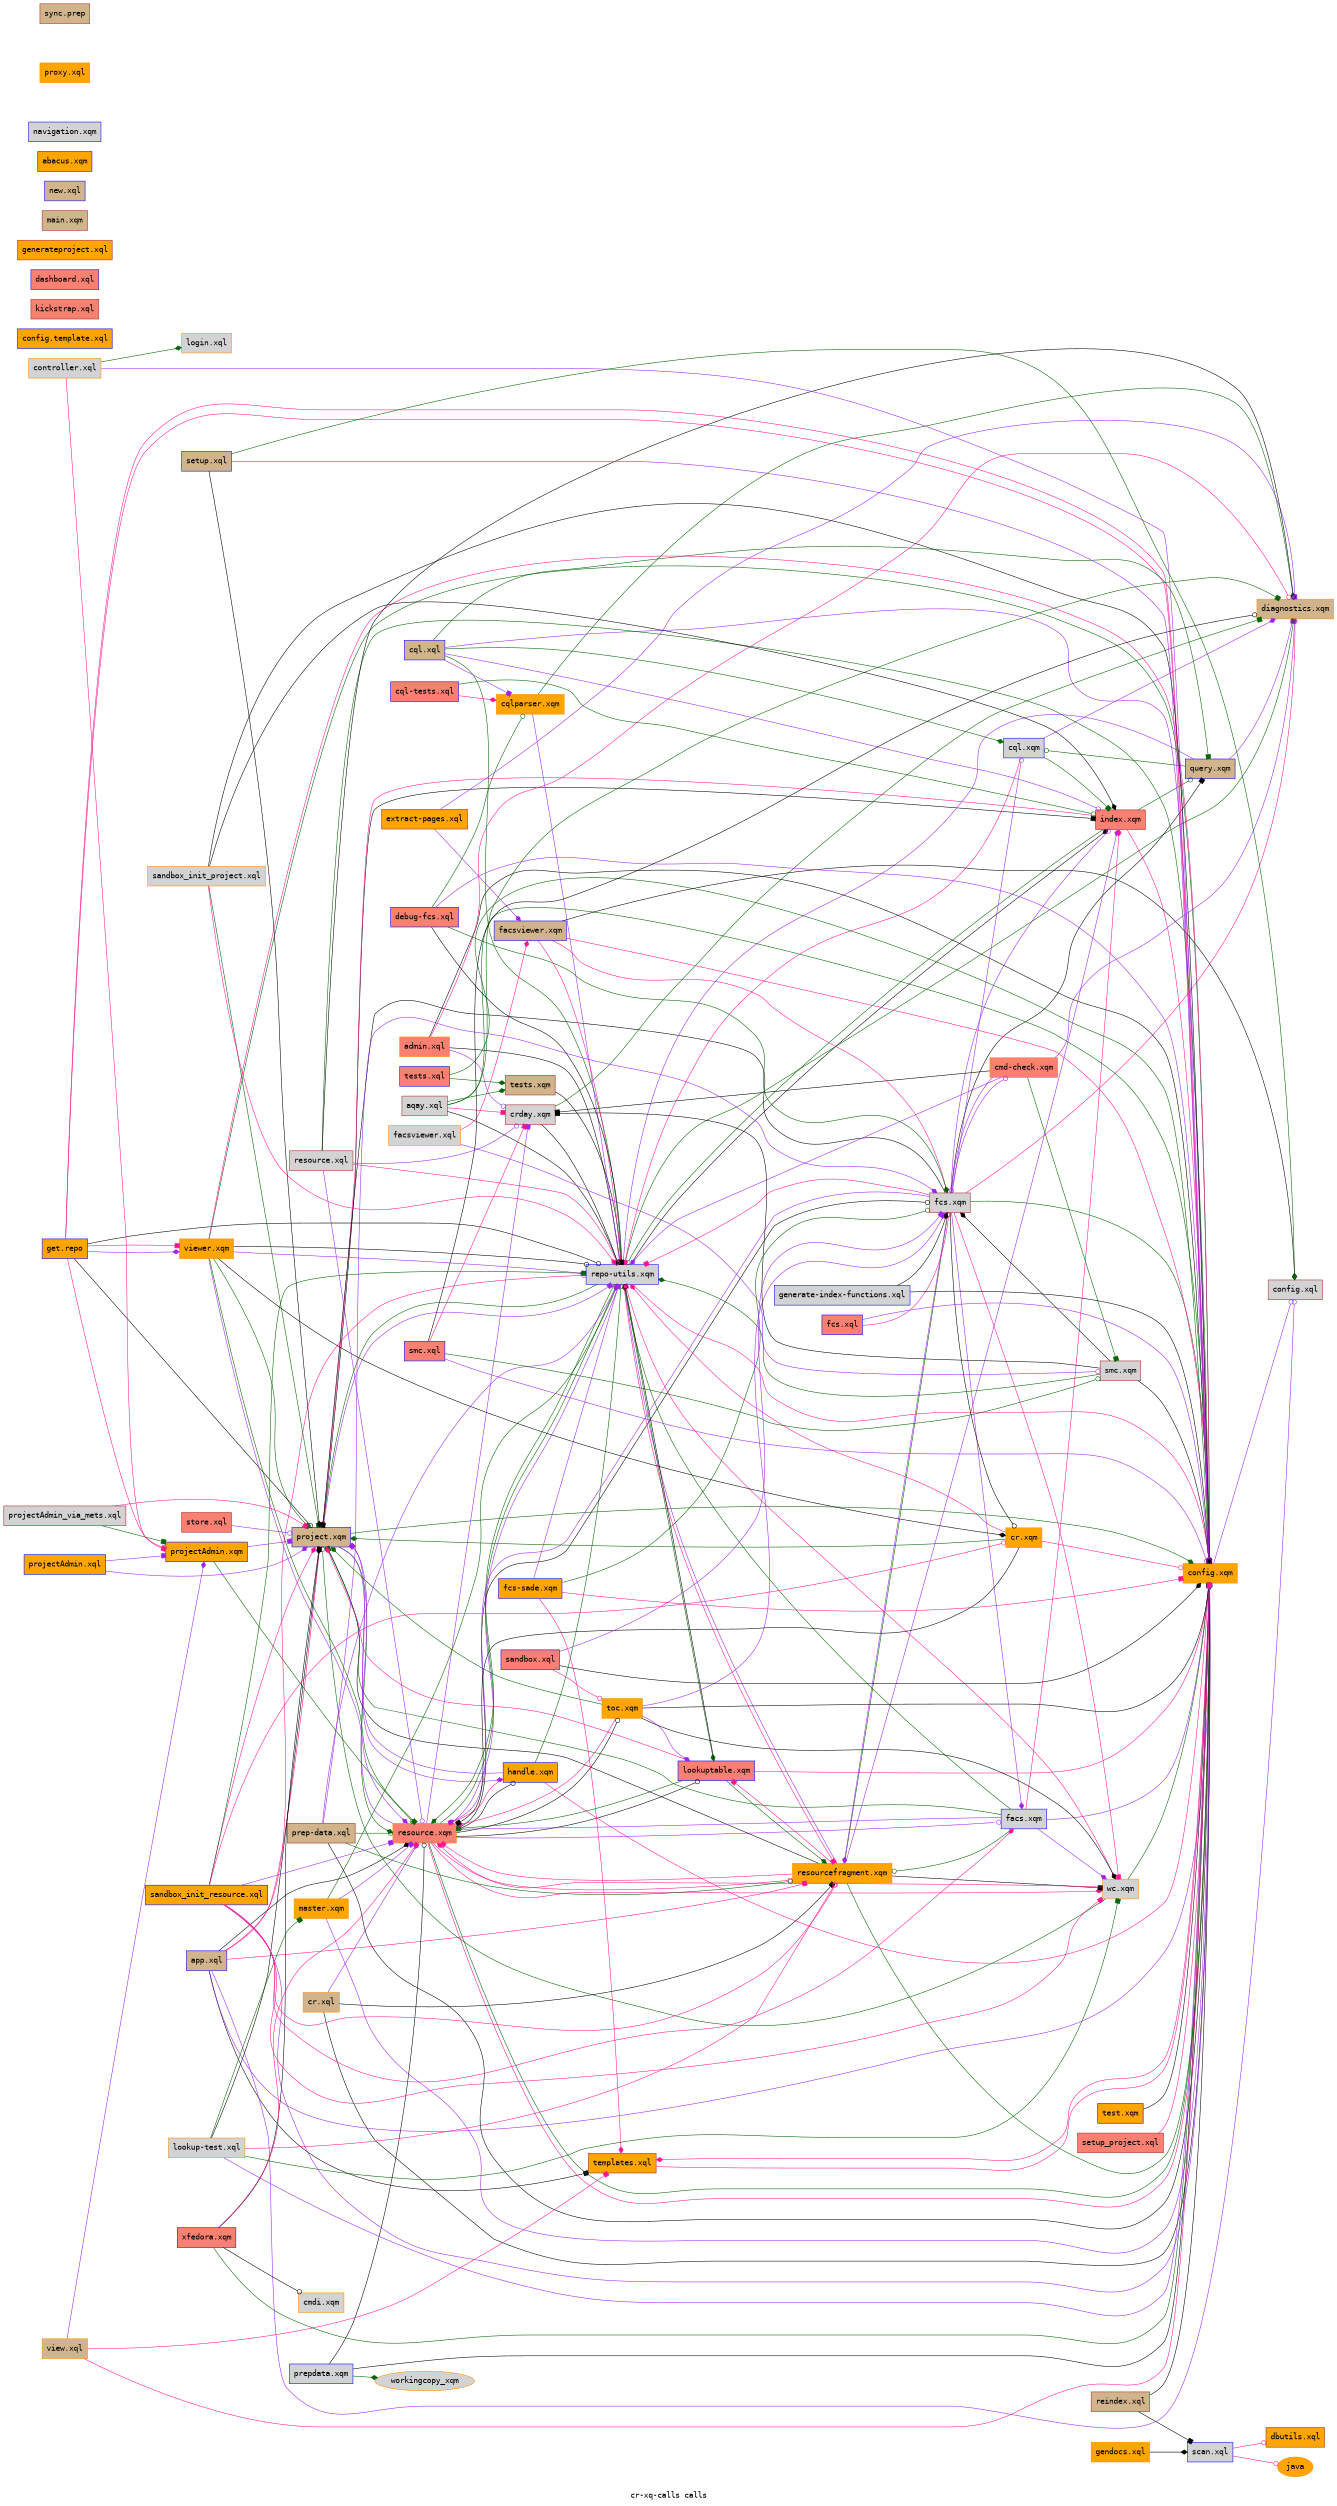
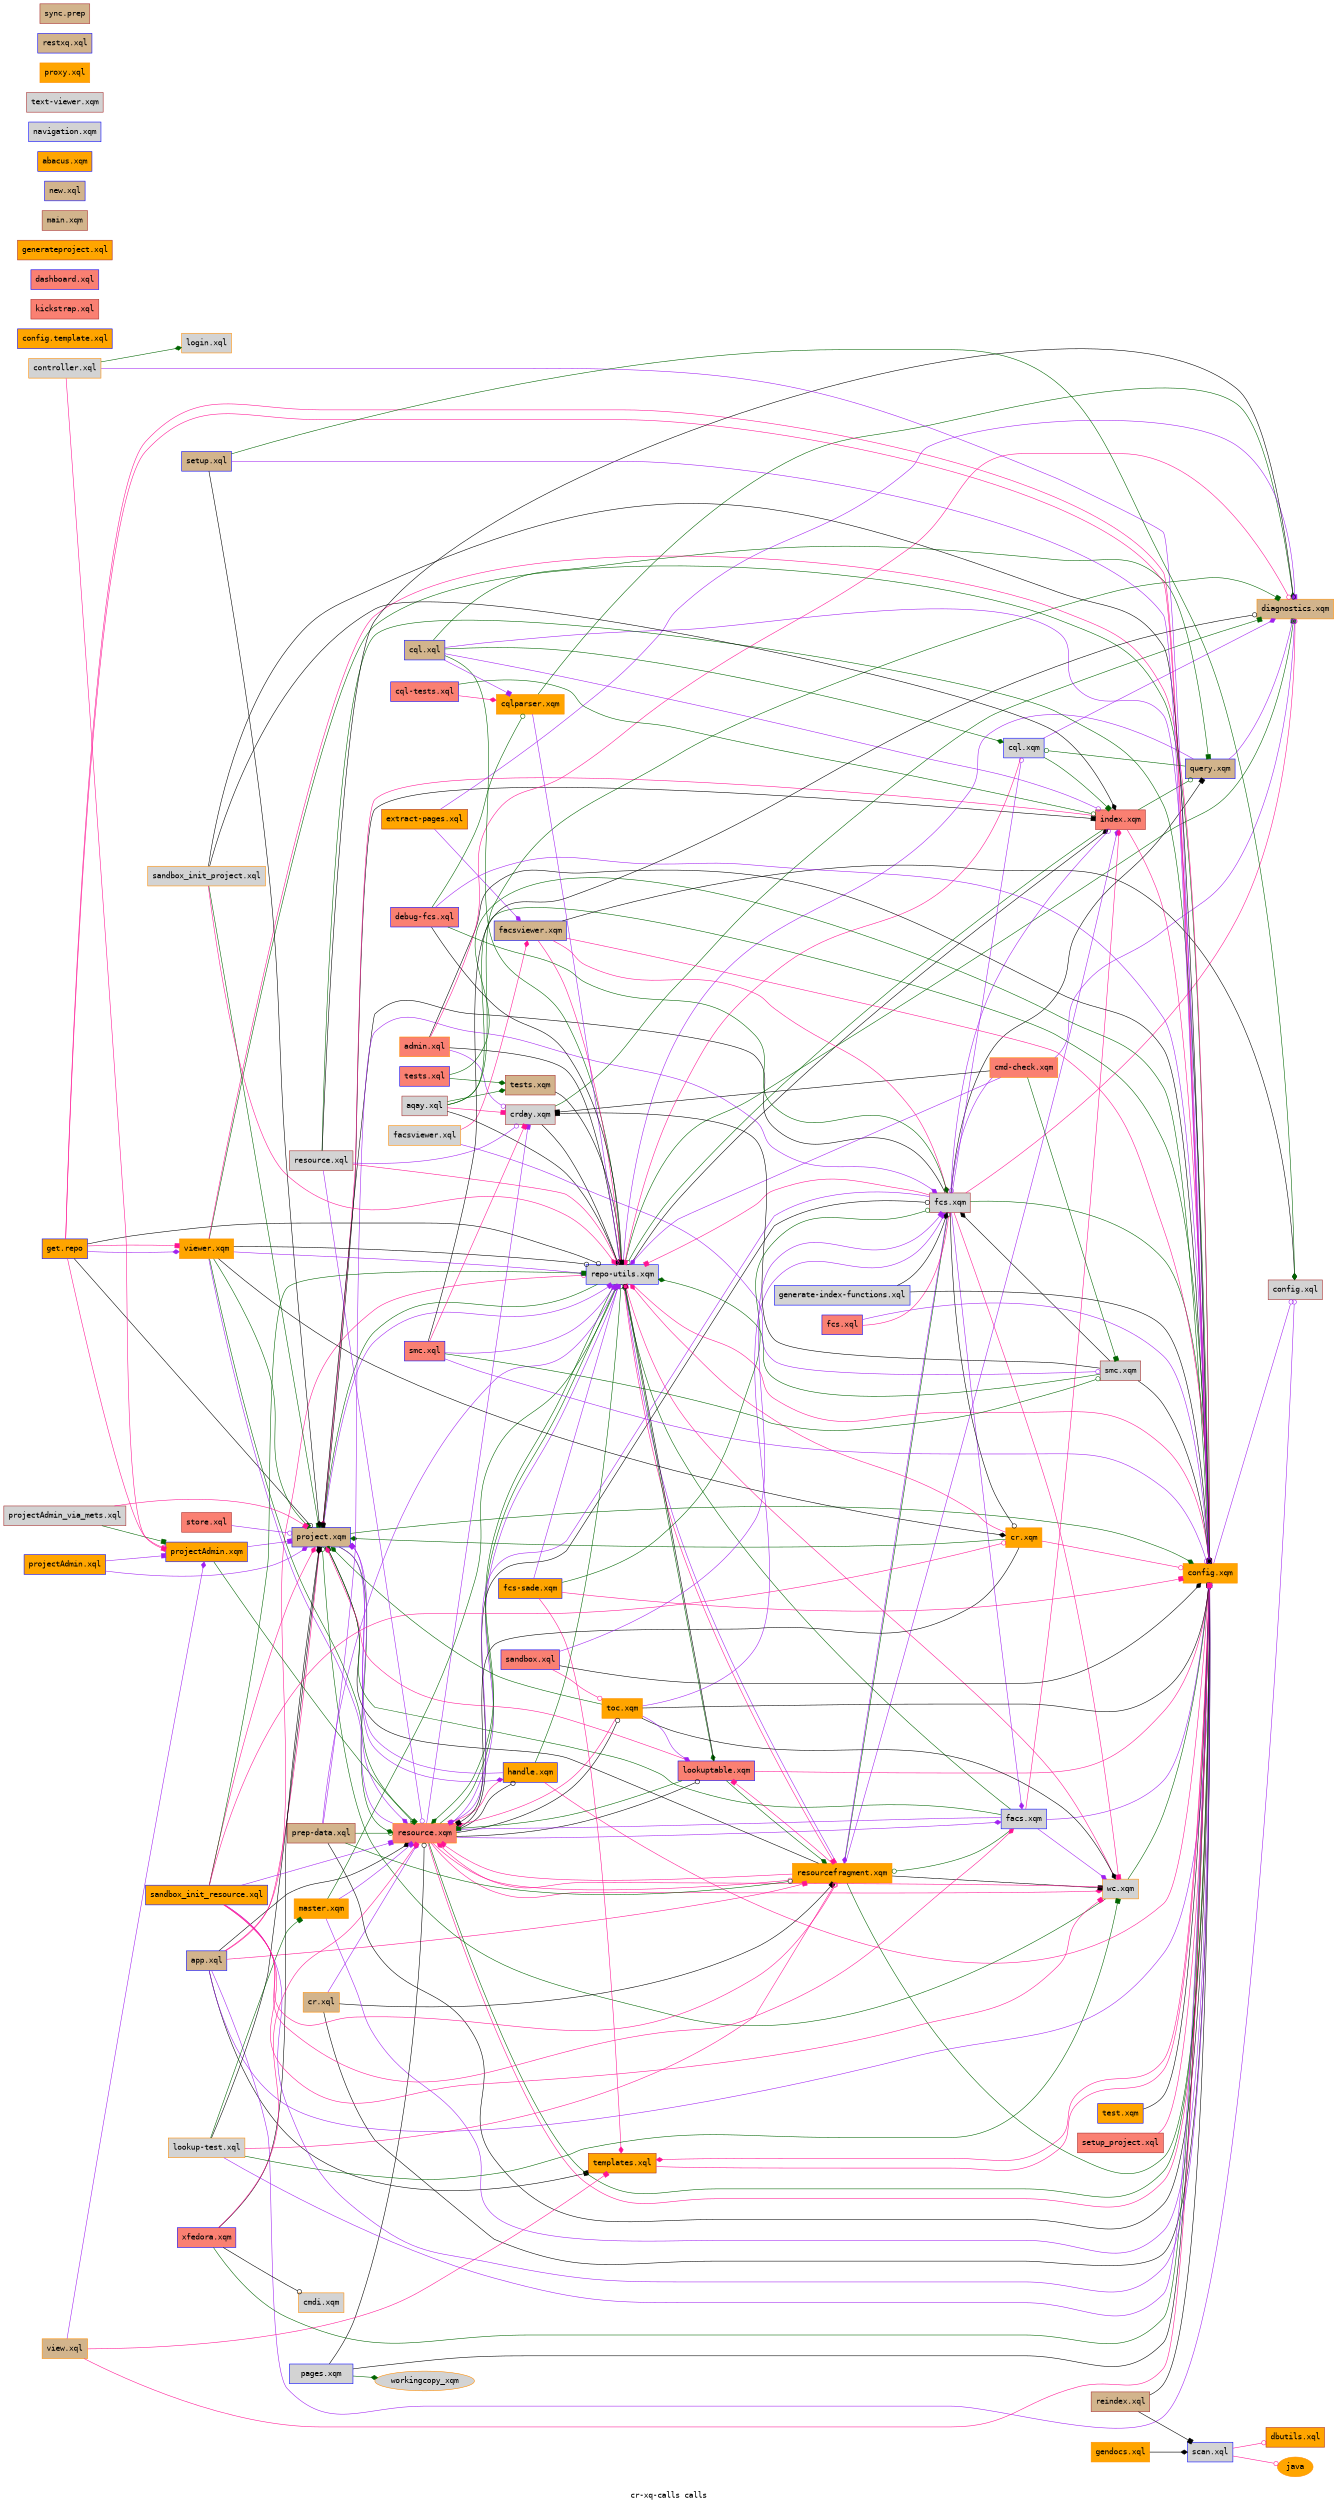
none -> (65, 43)
none -> (65, 102)
(968, 1128) -> none
none -> (538, 1344)
(725, 1834) -> (725, 1834)
(321, 2374) -> (321, 2374)
